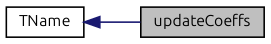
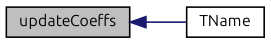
(120, 22) -> (166, 22)
